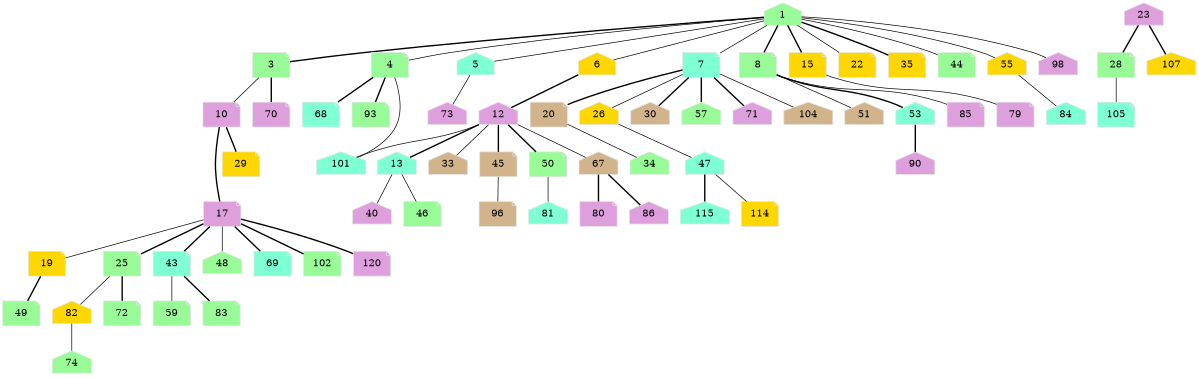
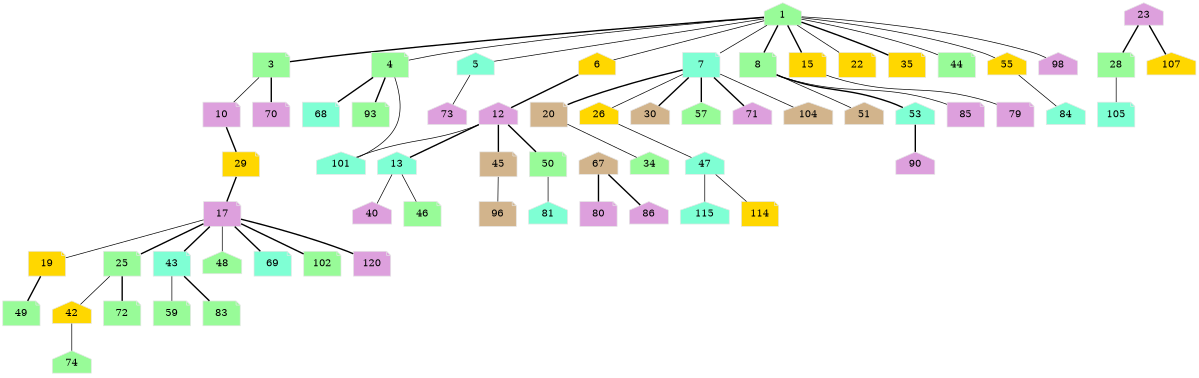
(552, 141) -> none
(215, 164) -> (232, 189)
(448, 164) -> none
(705, 188) -> (705, 188)
(72, 313) -> (72, 313)
